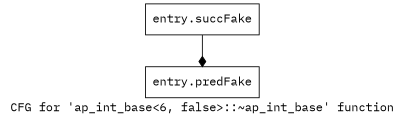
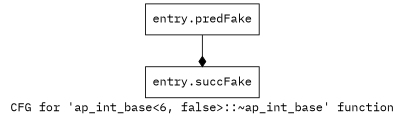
(202, 46) -> (202, 46)
